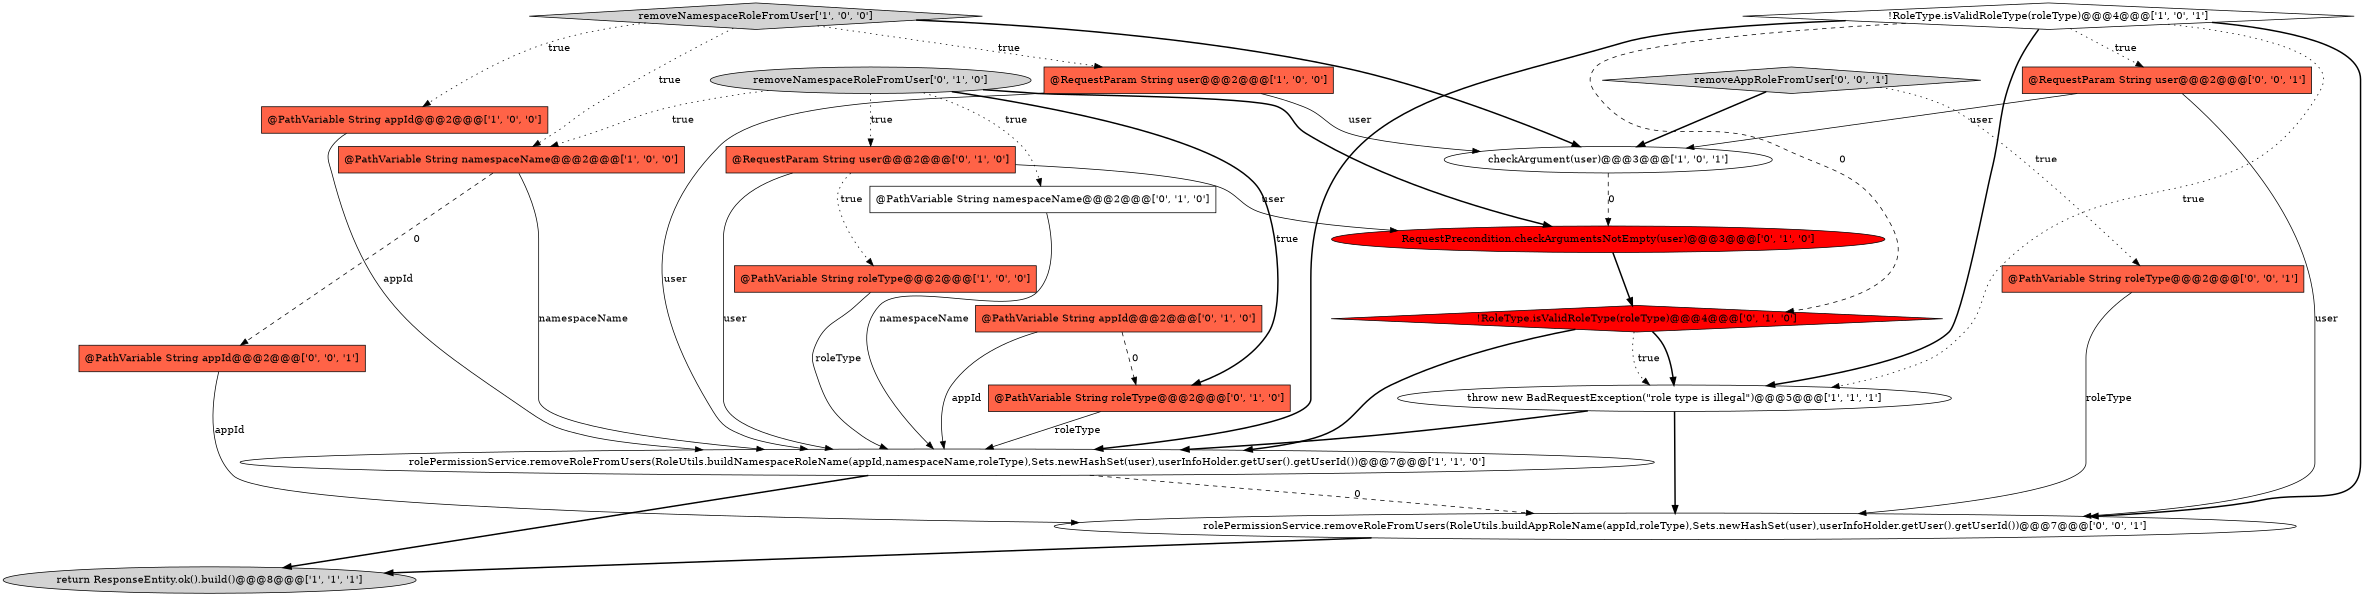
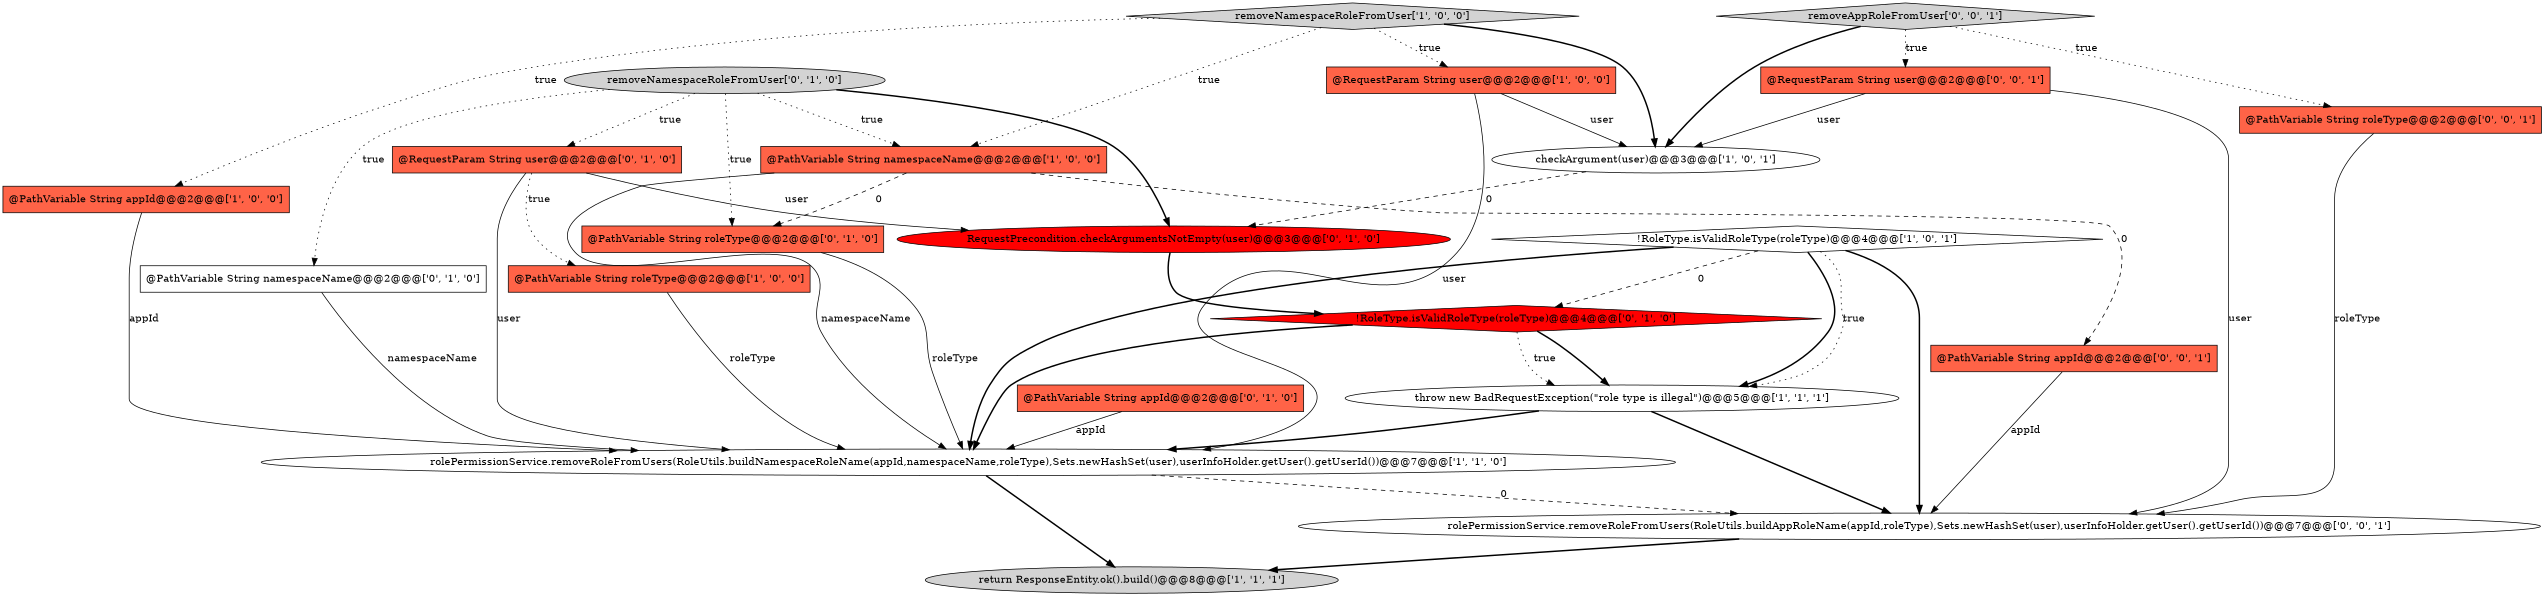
(2103, 46) -> (1905, 45)
(1222, 161) -> (729, 156)
(1128, 355) -> (844, 200)
